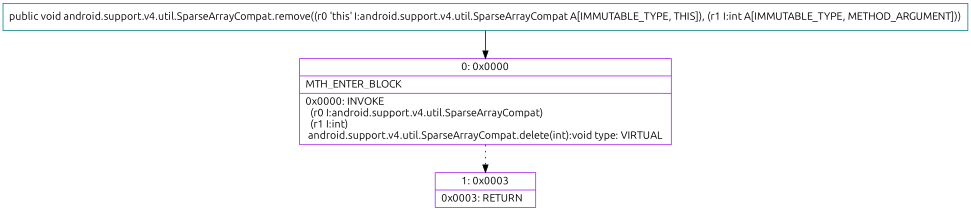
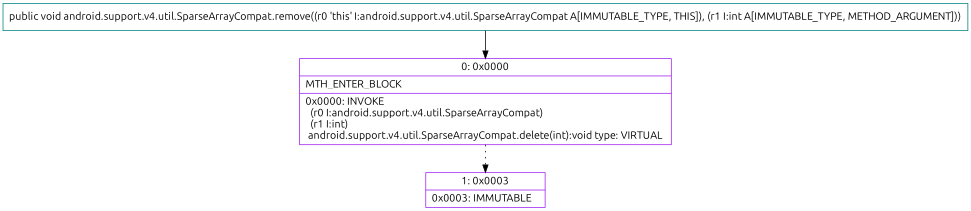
(485, 198) -> (485, 198)
